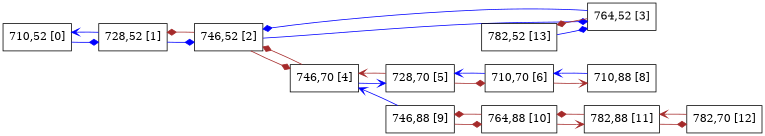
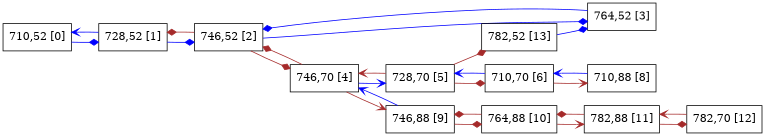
(577, 21) -> (465, 60)
none -> (363, 100)
